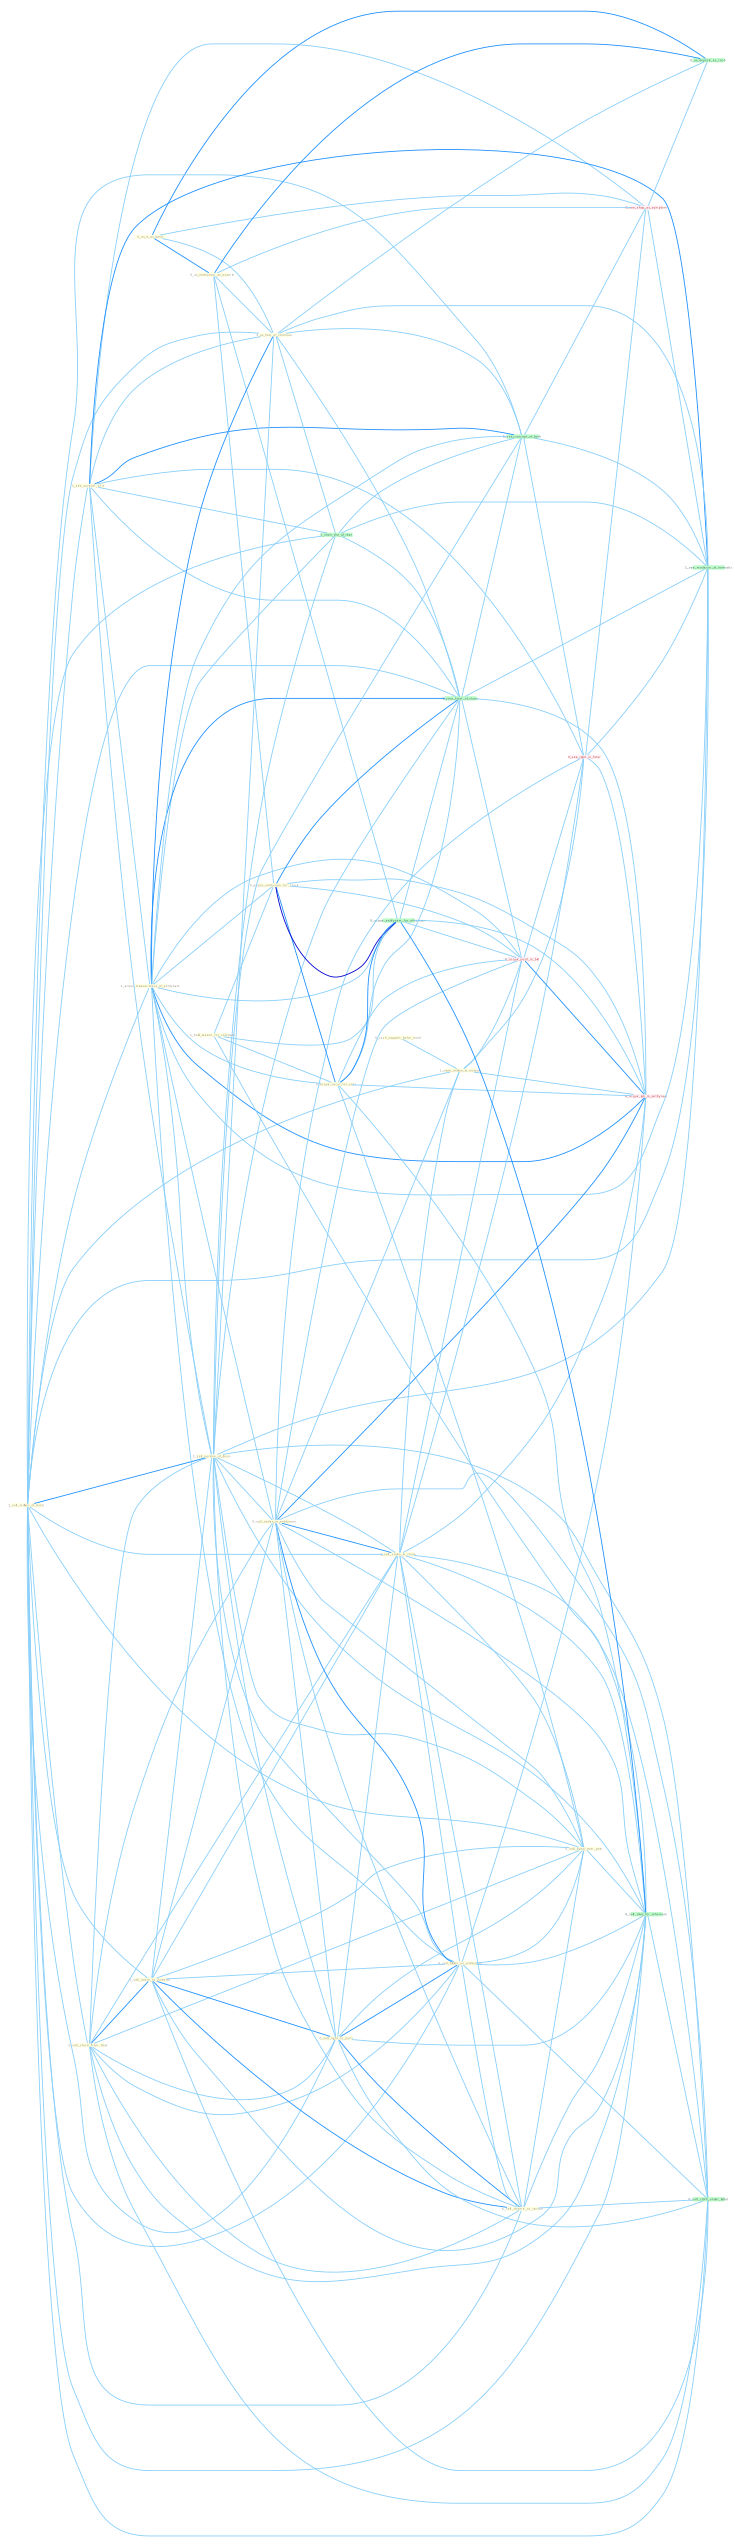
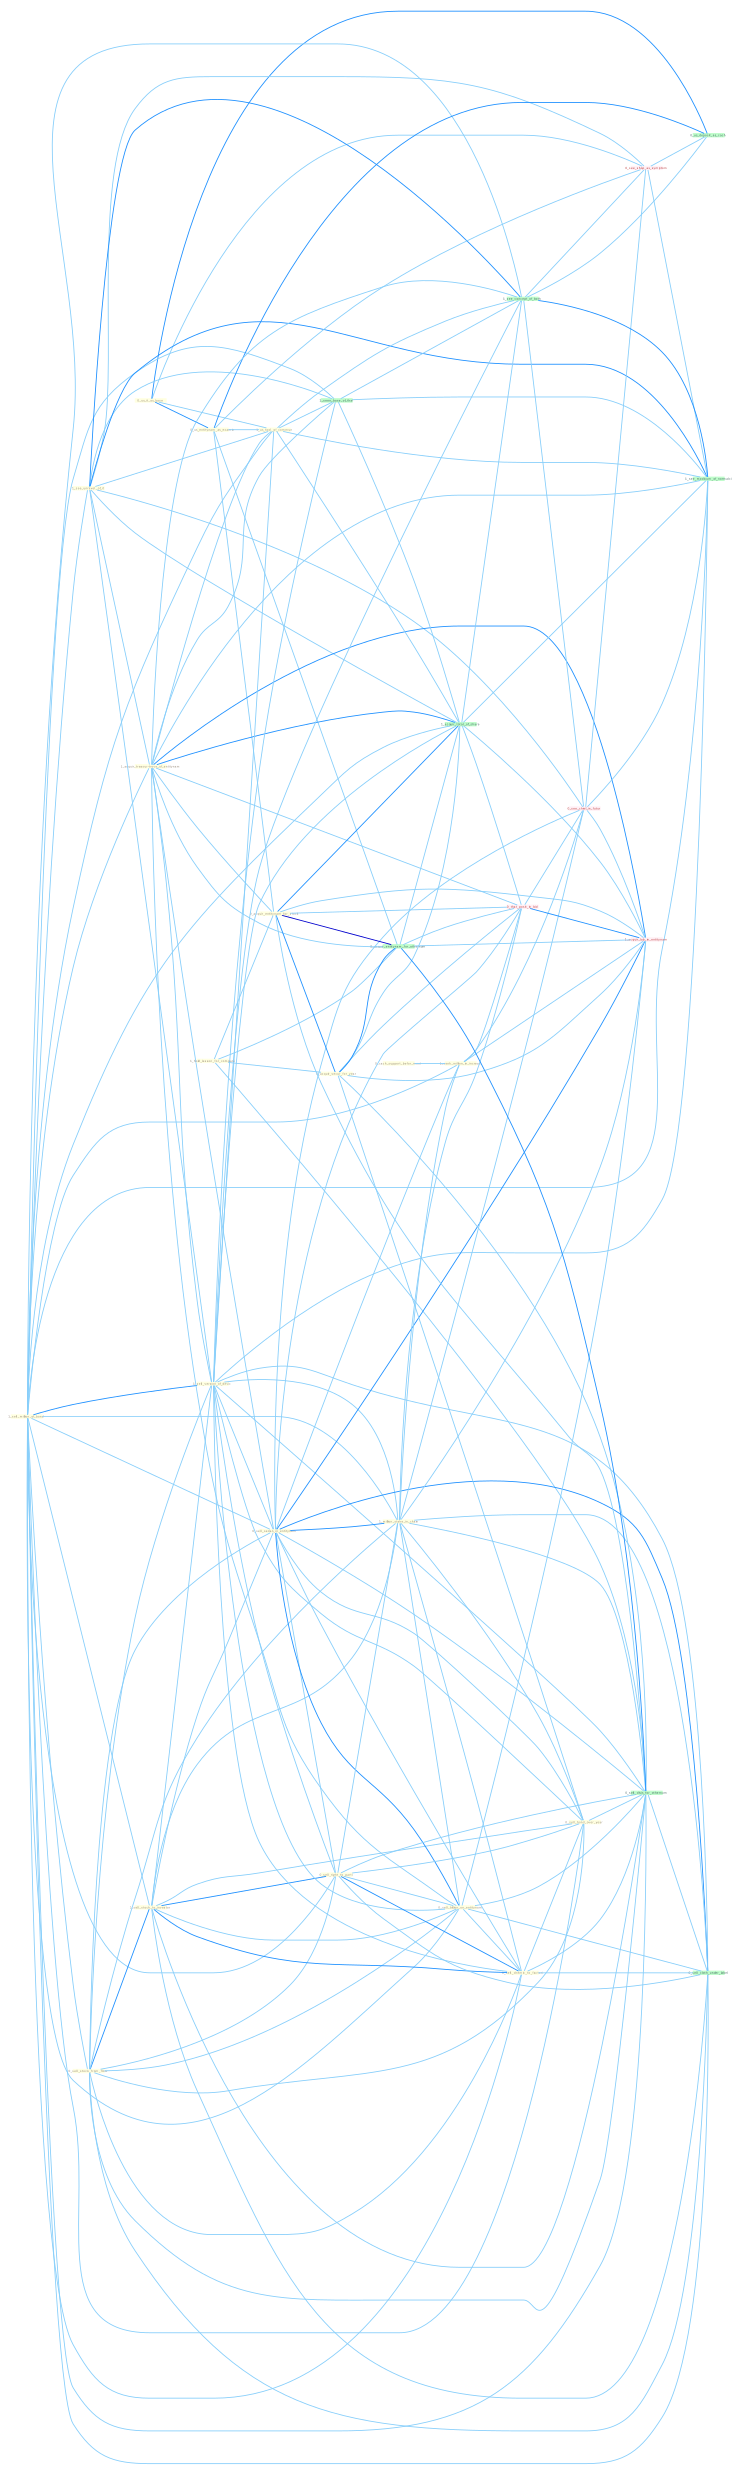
(483, 185) -> (627, 229)
(642, 476) -> (662, 352)
(337, 535) -> (337, 400)
(173, 652) -> (201, 593)
(461, 698) -> (461, 724)
(585, 757) -> (585, 809)
(523, 959) -> (523, 907)
(218, 1057) -> none
(647, 1096) -> (647, 939)
none -> (493, 1346)
none -> (151, 1474)
(399, 1554) -> (399, 1522)
(644, 1703) -> (655, 1562)
(551, 1929) -> none
(399, 2001) -> (399, 1891)
